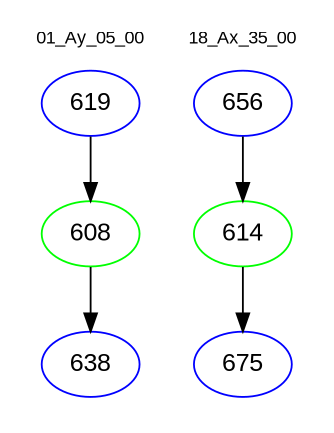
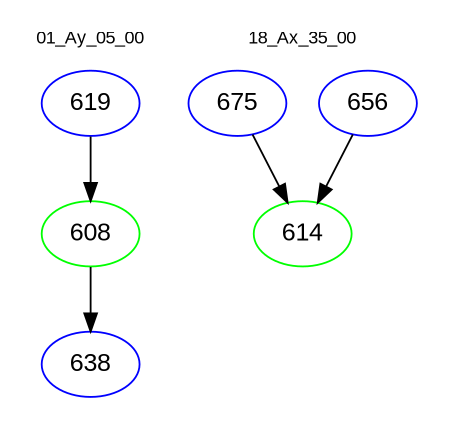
(243, 290) -> (266, 160)
